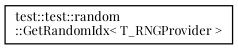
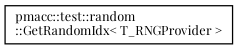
(119, 25) -> (119, 25)
